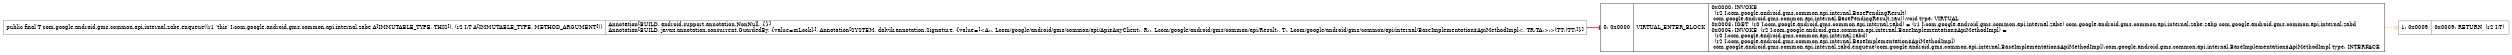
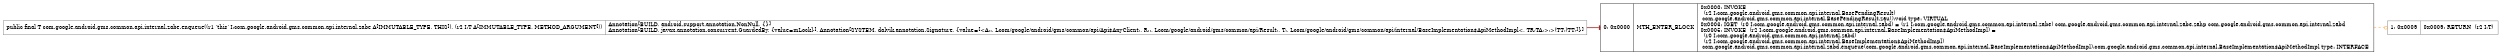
(1671, 27) -> (1666, 27)
